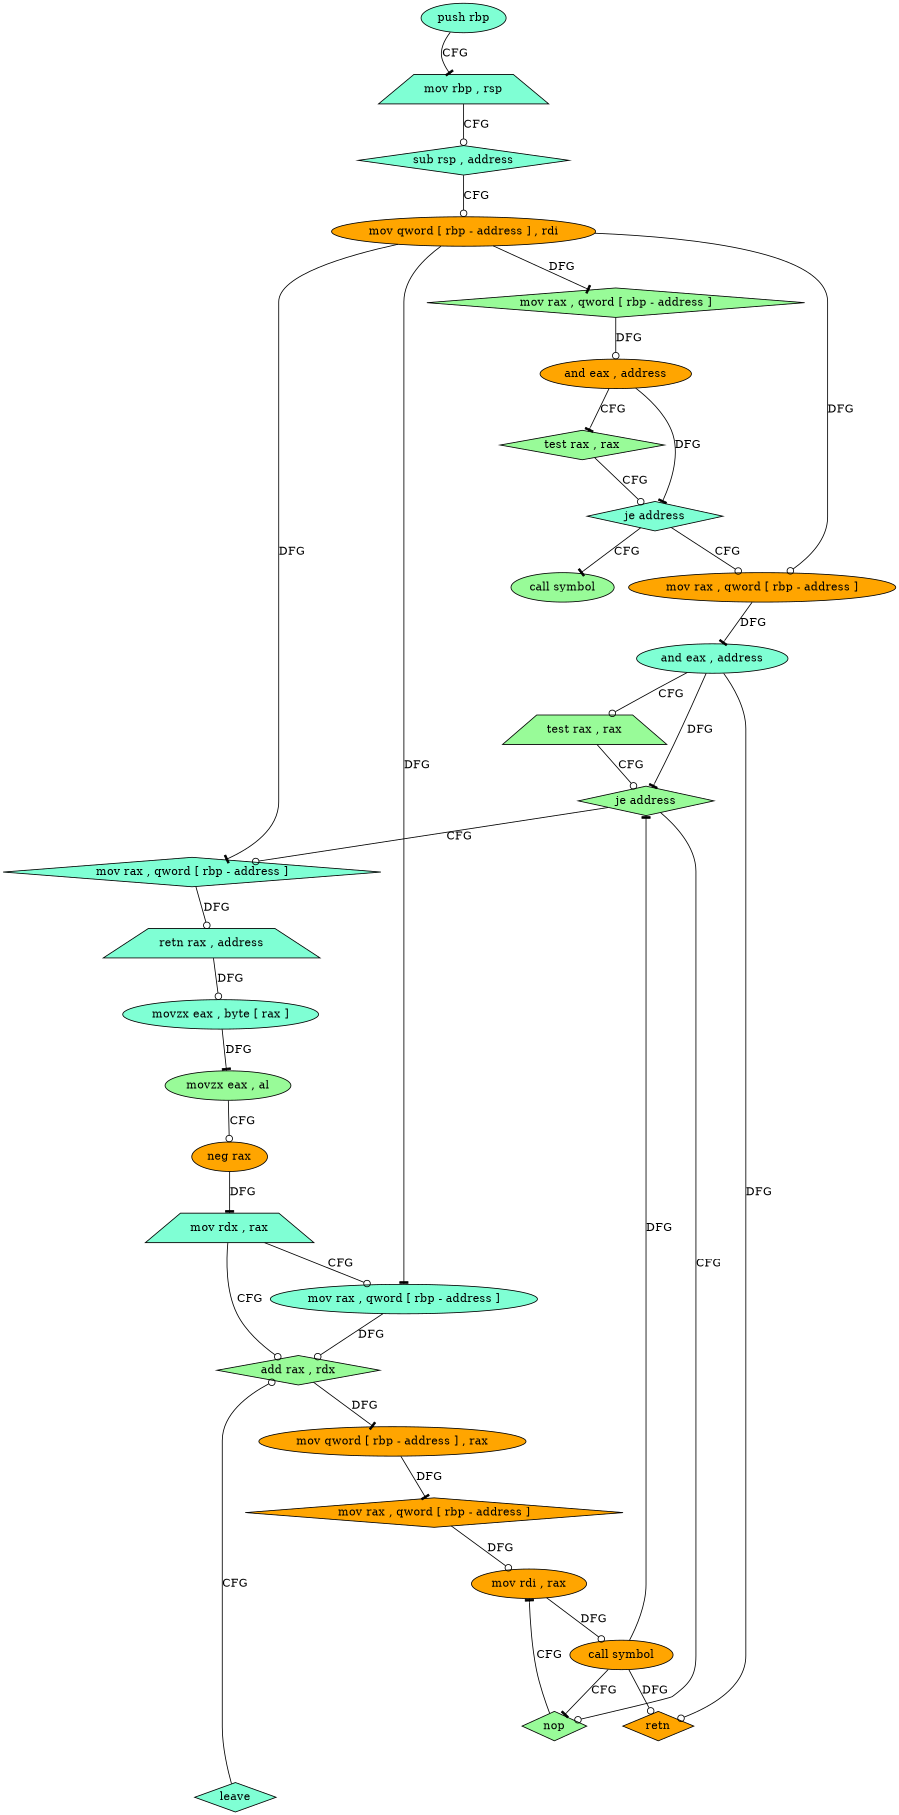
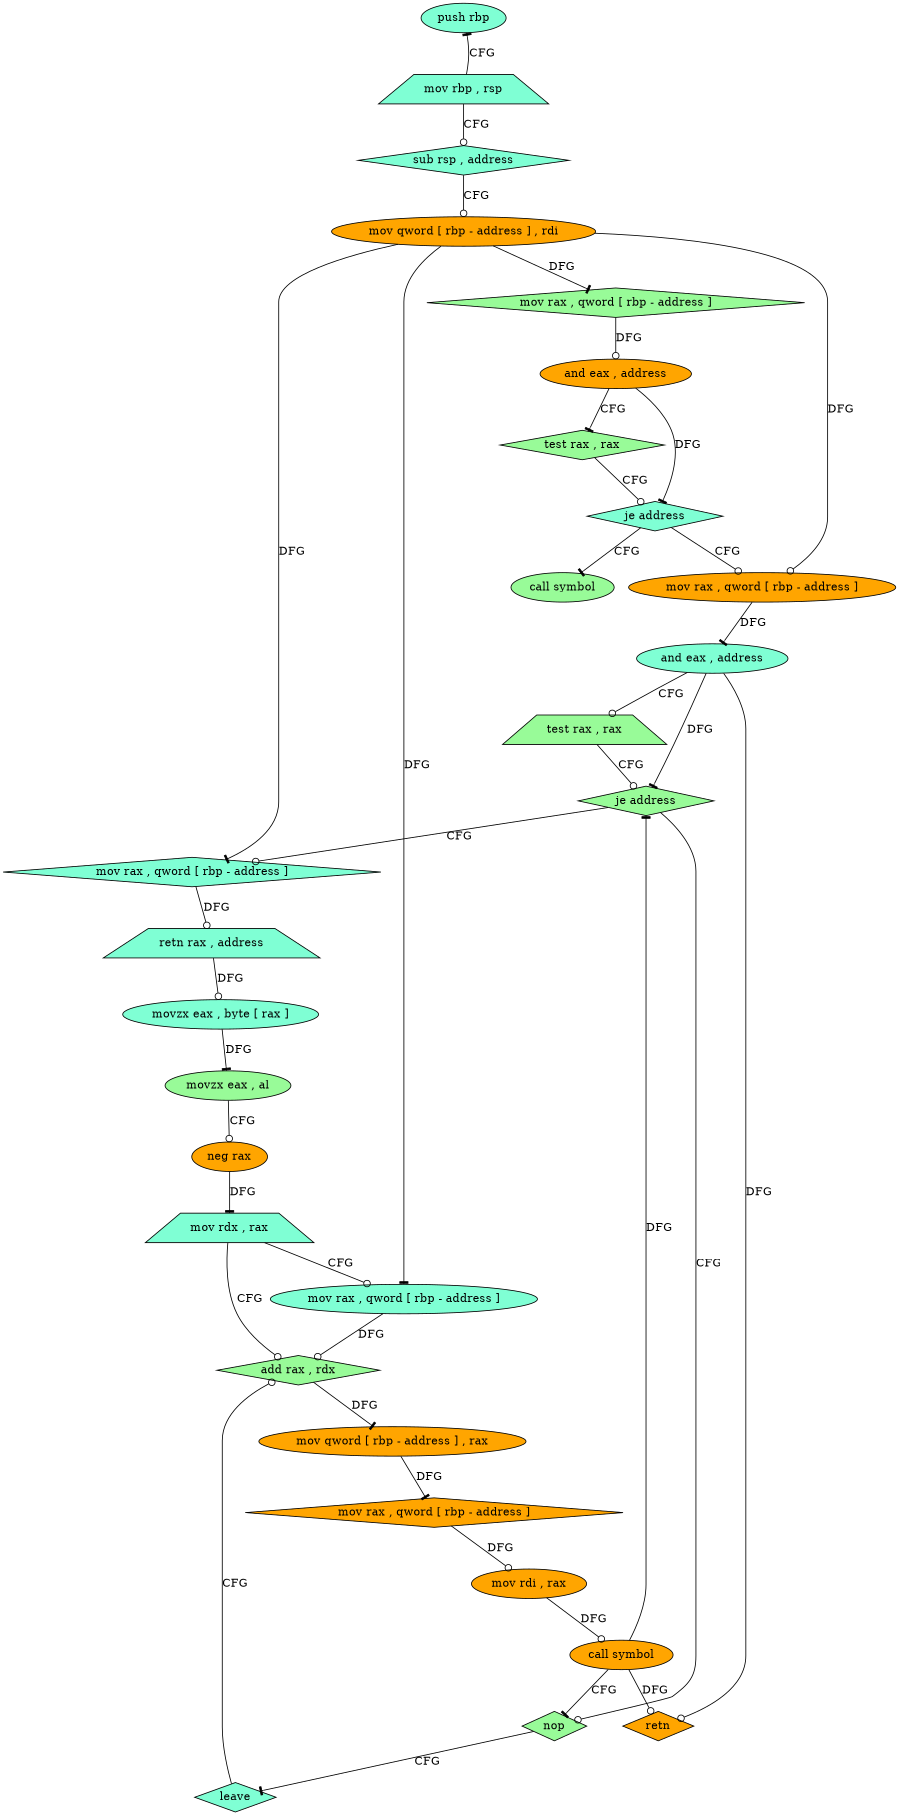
(442, 51) -> (469, 56)
(535, 1659) -> (399, 1761)
